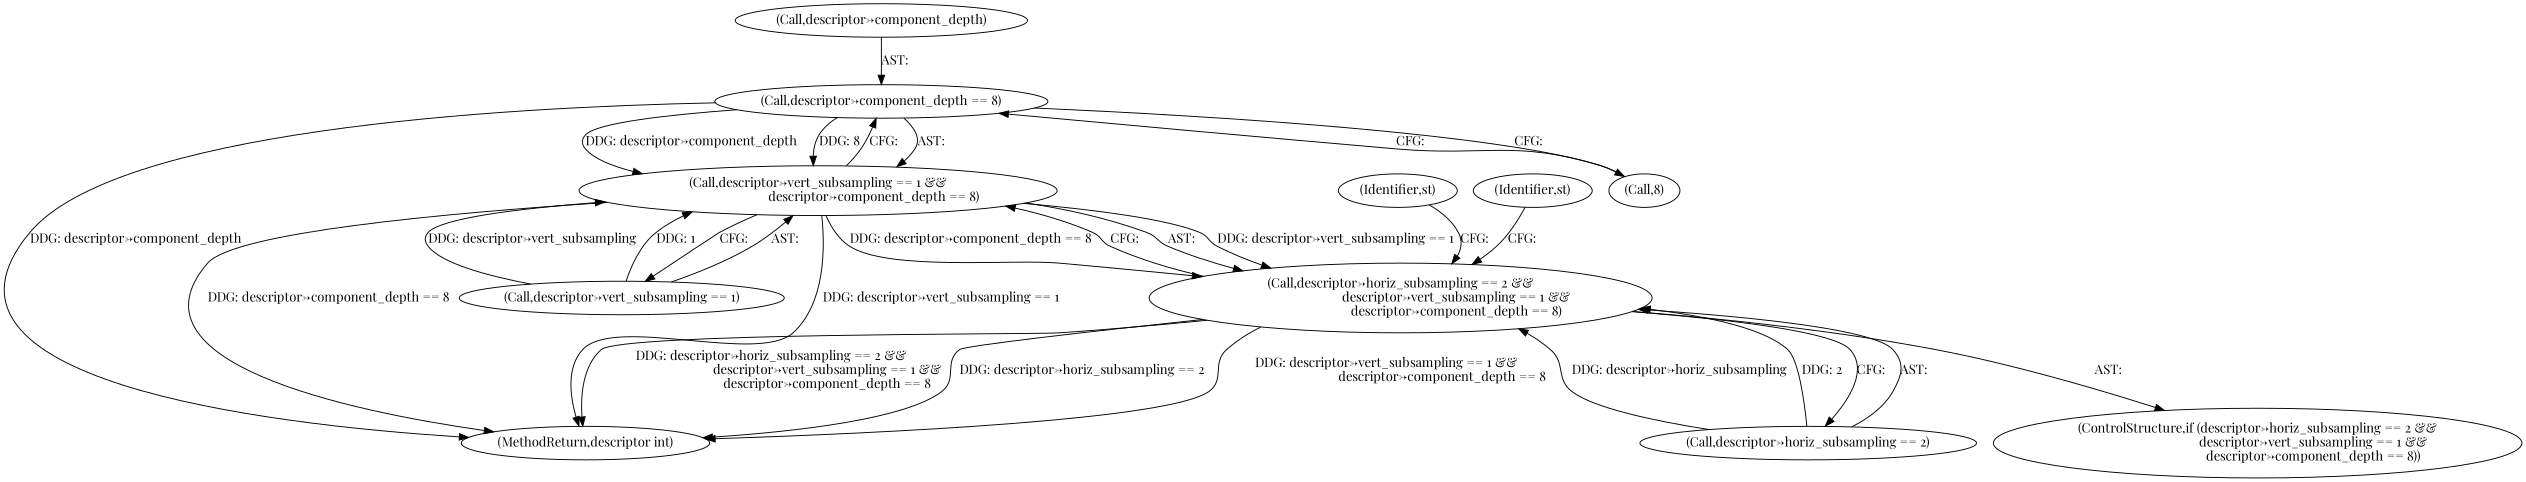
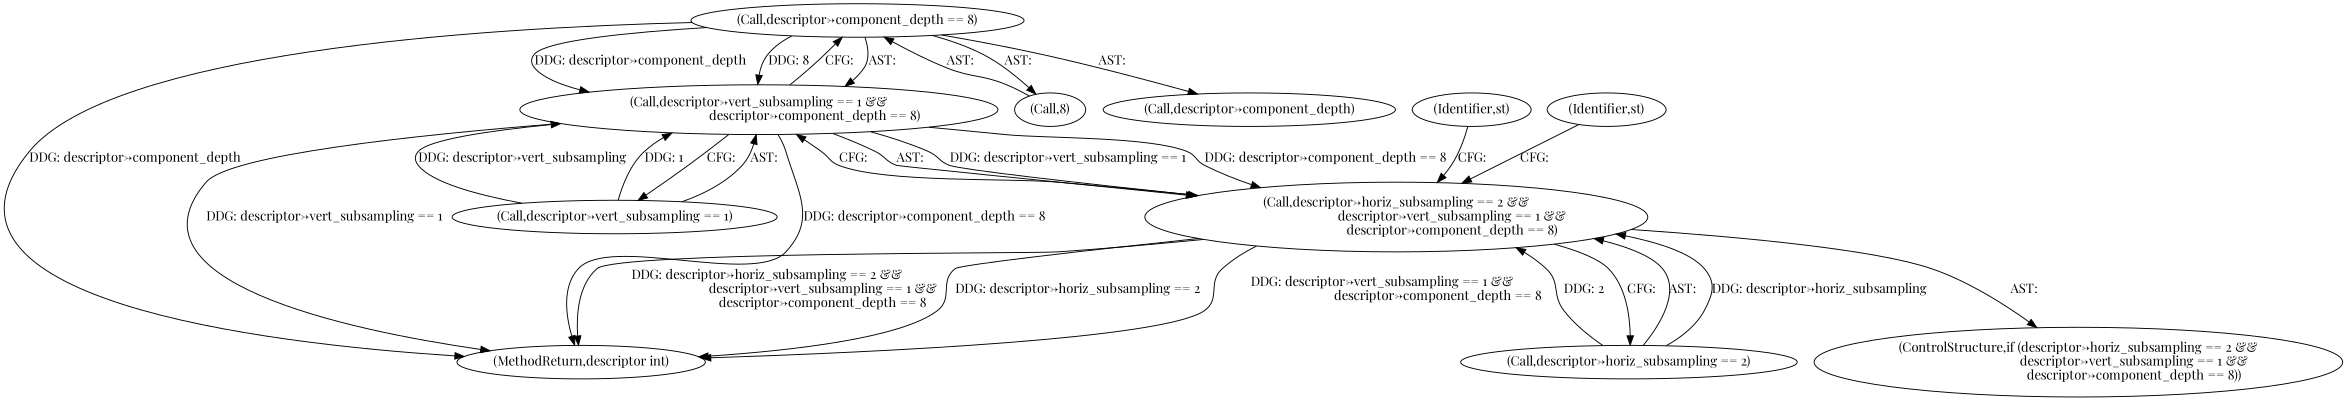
(881, 56) -> (1066, 60)
(1412, 142) -> (963, 61)
(1530, 142) -> (1020, 61)
